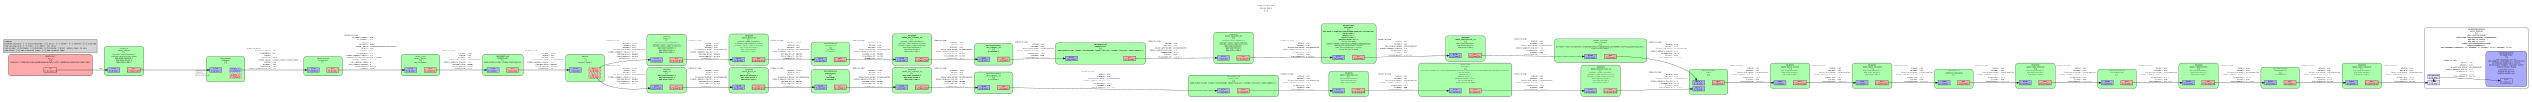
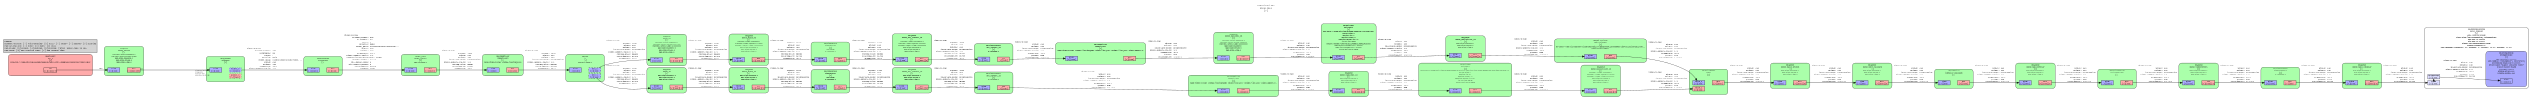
(595, 70) -> (595, 70)
(595, 76) -> (595, 76)
(1699, 89) -> (1699, 89)
